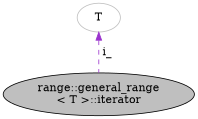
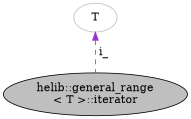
(99, 94) -> (95, 94)
